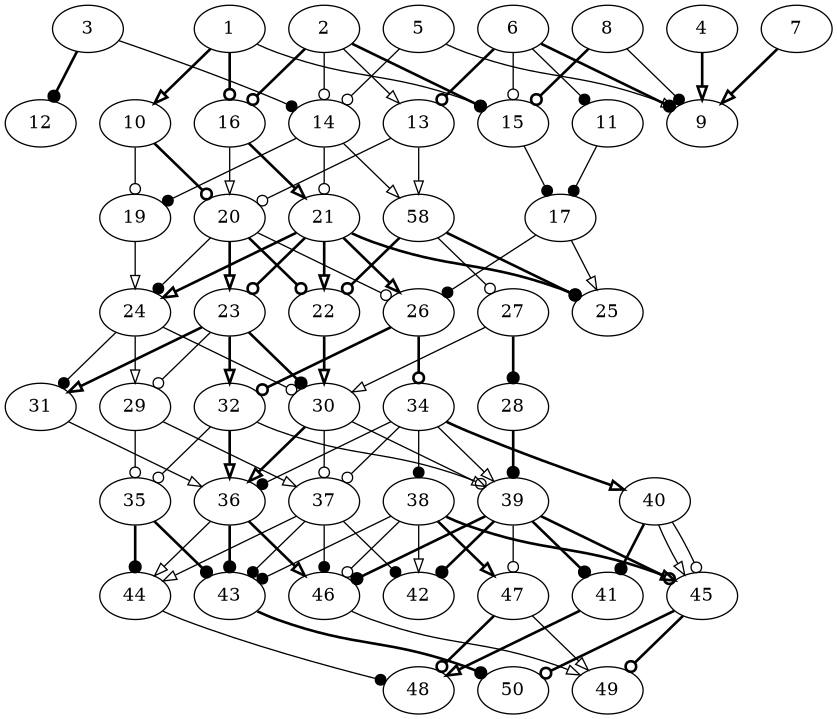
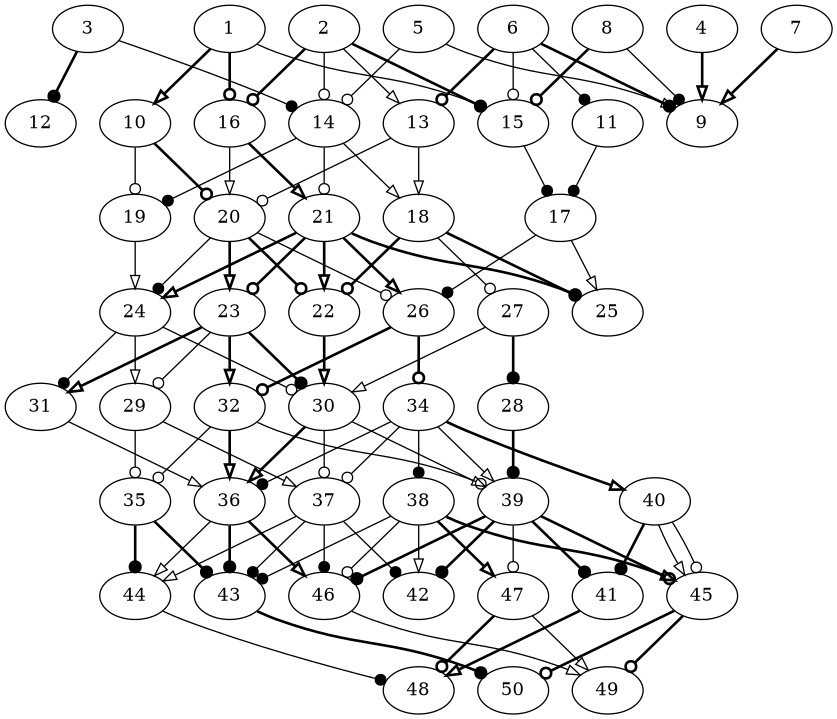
(419, 218) -> (419, 218)
